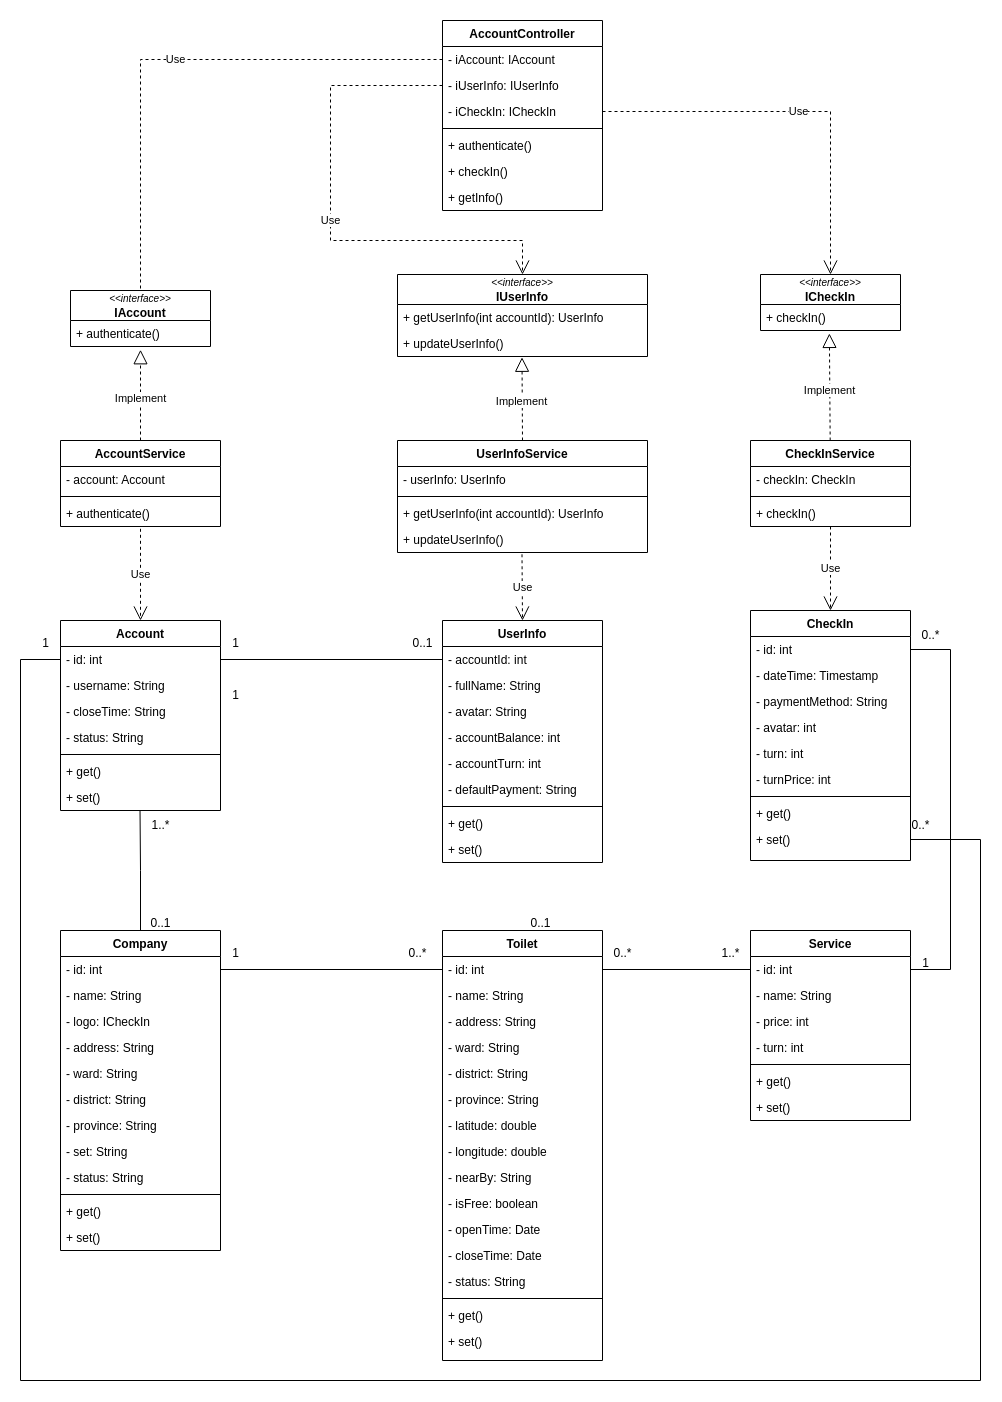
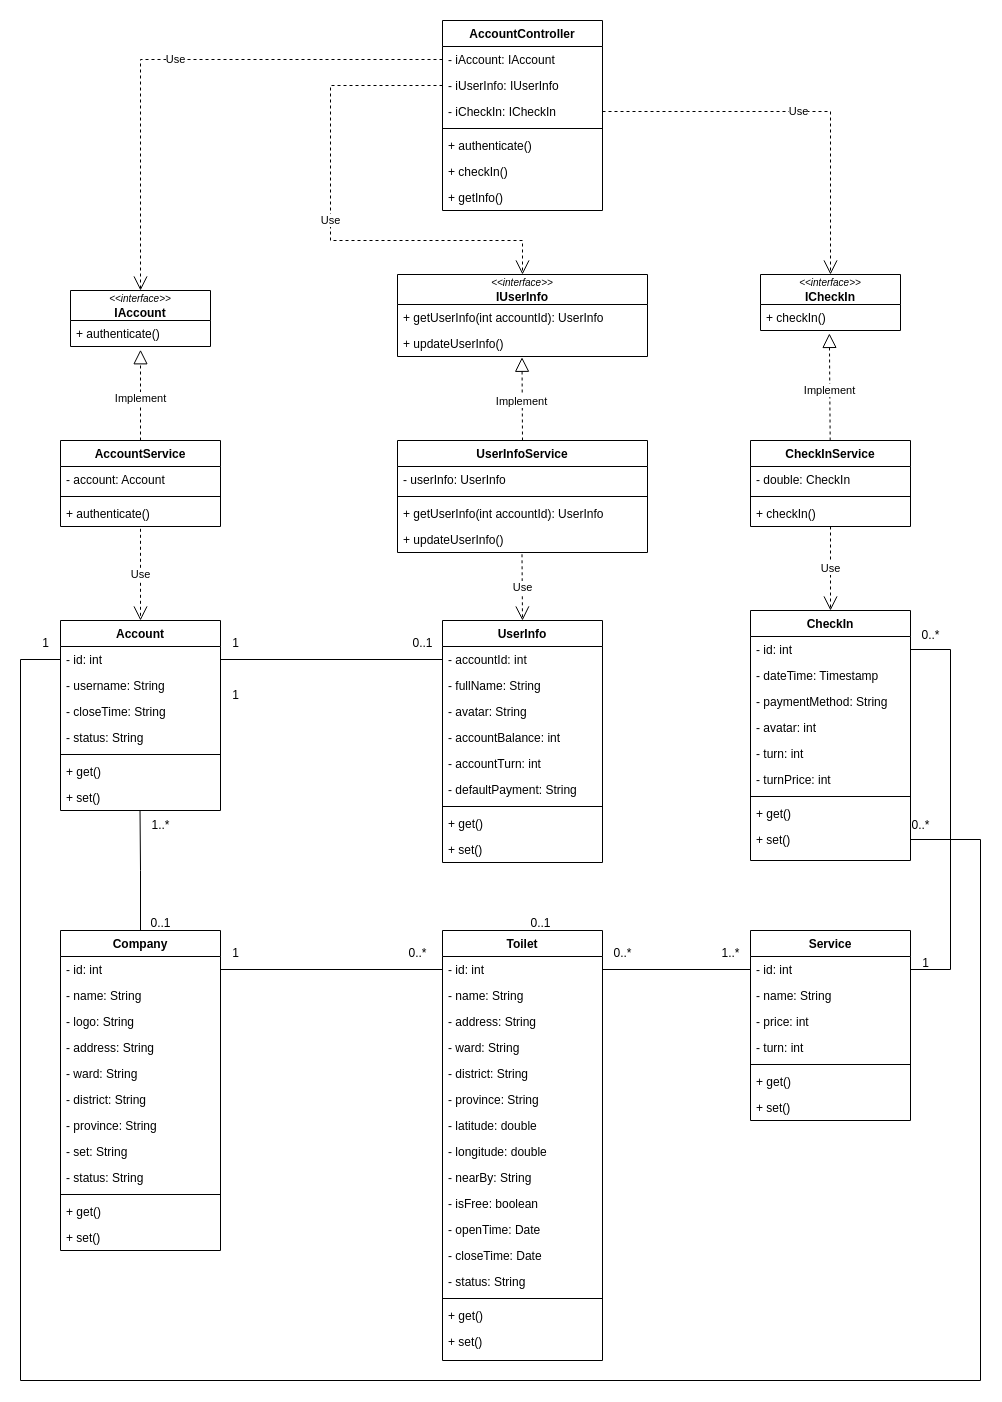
(141, 285) -> (141, 285)
(812, 481) -> (807, 481)
(114, 1022) -> (105, 1022)
